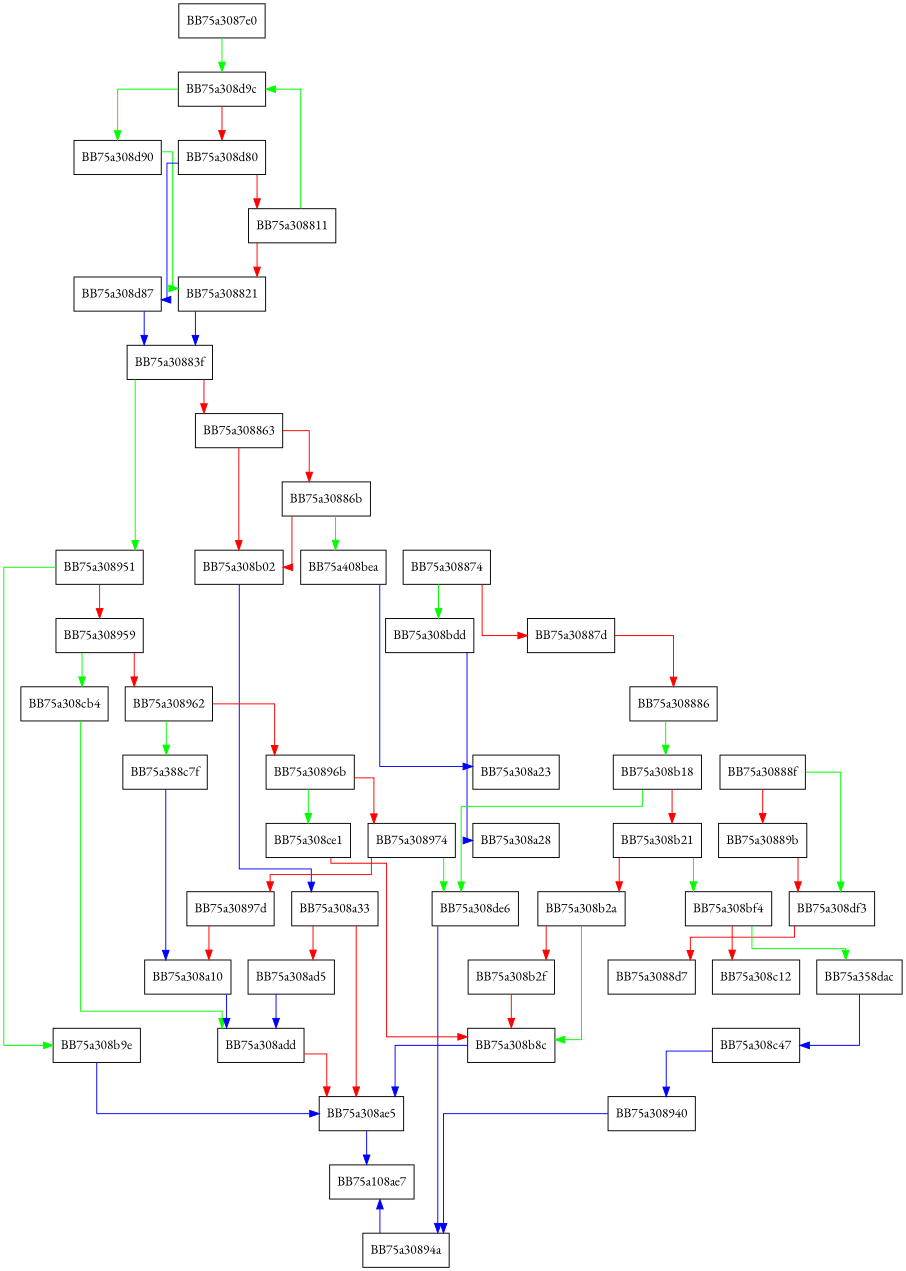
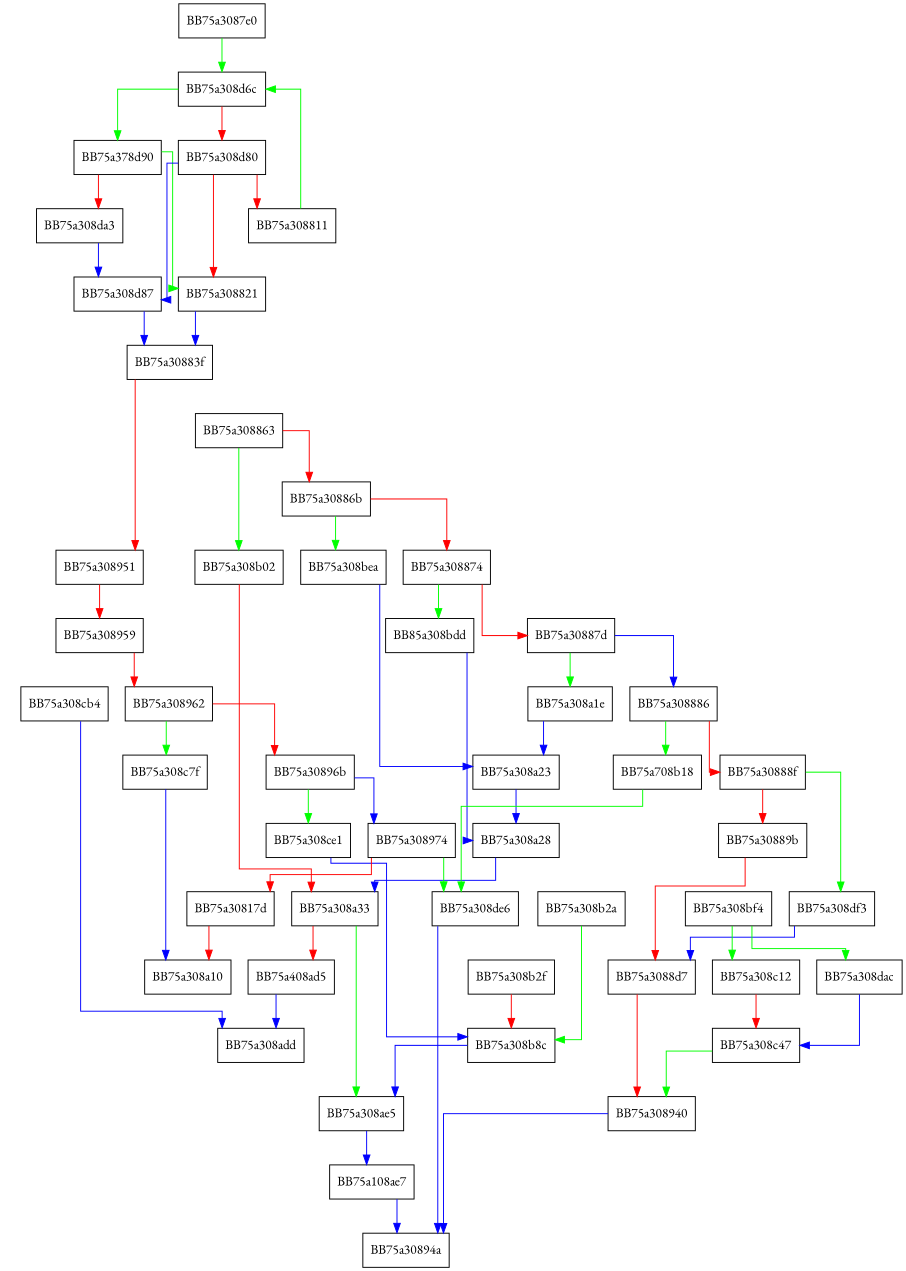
(222, 89) -> (222, 89)
(118, 157) -> (118, 157)
none -> (80, 226)
(257, 255) -> (213, 221)
(204, 392) -> none
(135, 460) -> (135, 460)
(239, 494) -> (239, 494)
(292, 542) -> (429, 499)
(343, 567) -> (343, 567)
(430, 636) -> (430, 636)
(665, 636) -> (665, 636)
(82, 665) -> none
none -> (570, 704)
none -> (709, 747)
(239, 769) -> (239, 769)
(165, 772) -> (165, 772)
(657, 772) -> (657, 772)
(374, 786) -> (374, 786)
none -> (516, 800)
(657, 840) -> none
(798, 870) -> (682, 886)
none -> (453, 880)
(231, 909) -> (231, 909)
(741, 937) -> (741, 937)
(546, 938) -> none
(81, 941) -> (81, 941)
(732, 943) -> (732, 943)
(387, 955) -> (387, 955)
(291, 977) -> (291, 977)
(859, 977) -> (859, 977)
(227, 1006) -> none
(356, 1006) -> (356, 1006)
none -> (756, 1006)
none -> (637, 1041)
(97, 1045) -> none
(671, 1051) -> (671, 1051)
(327, 1059) -> none
(380, 1221) -> (397, 1211)
